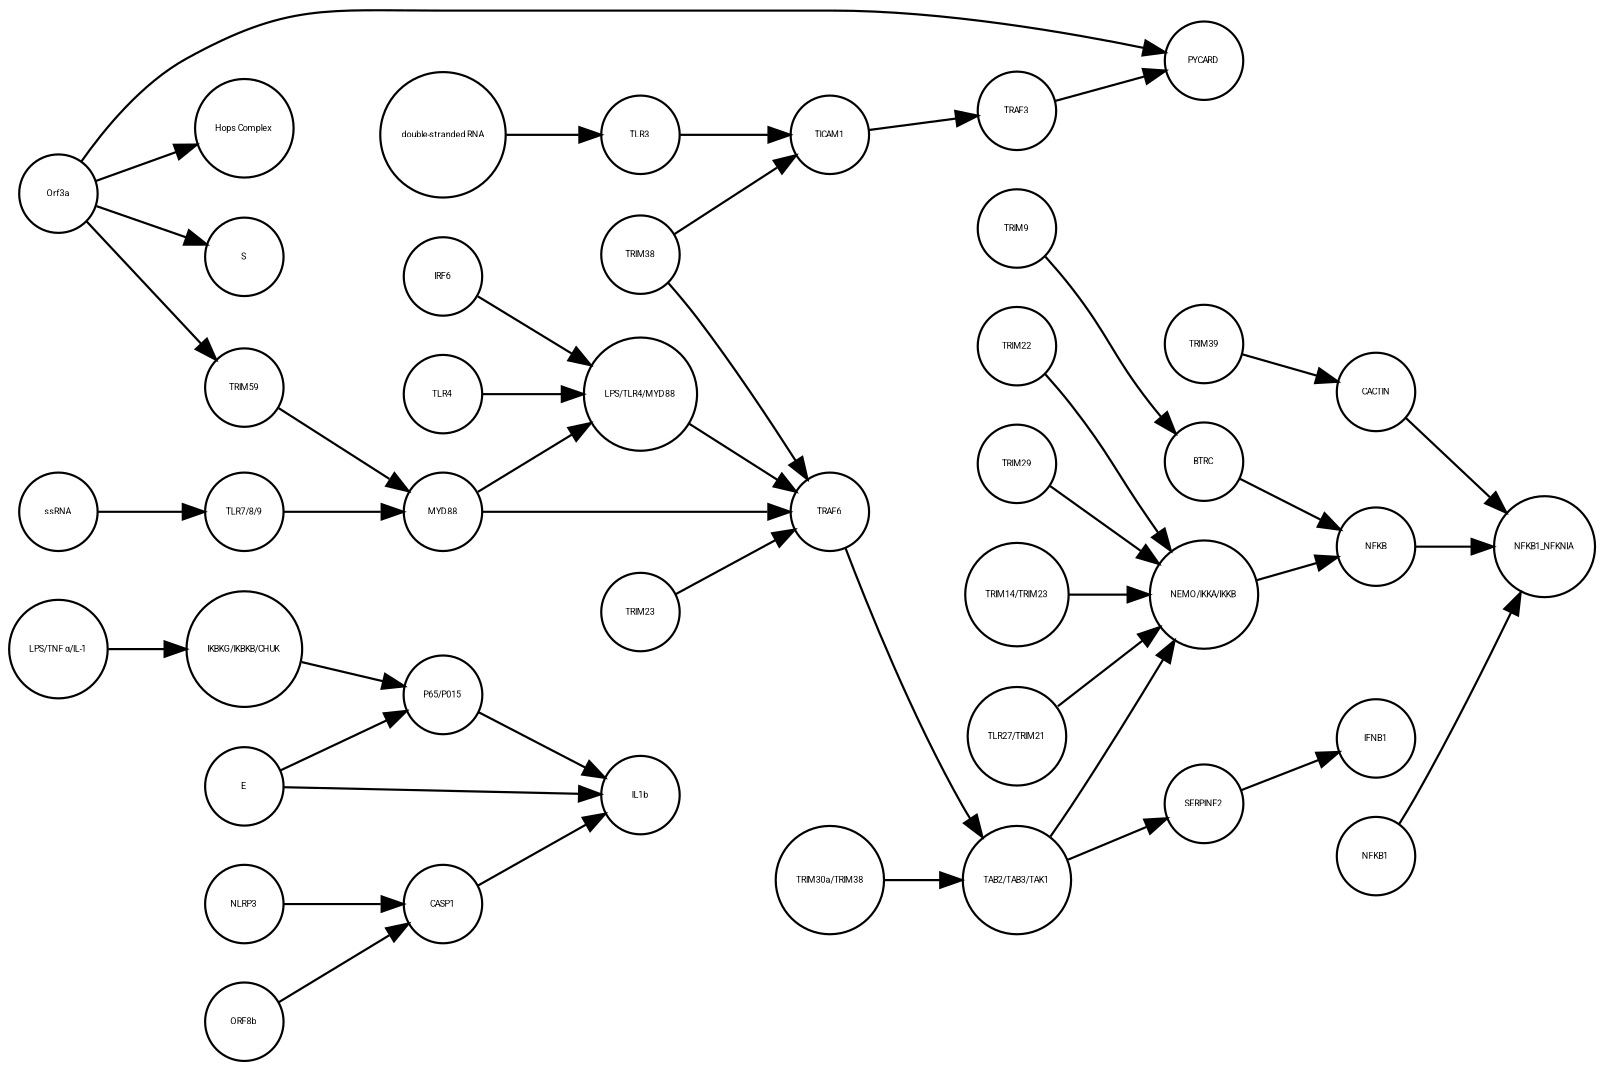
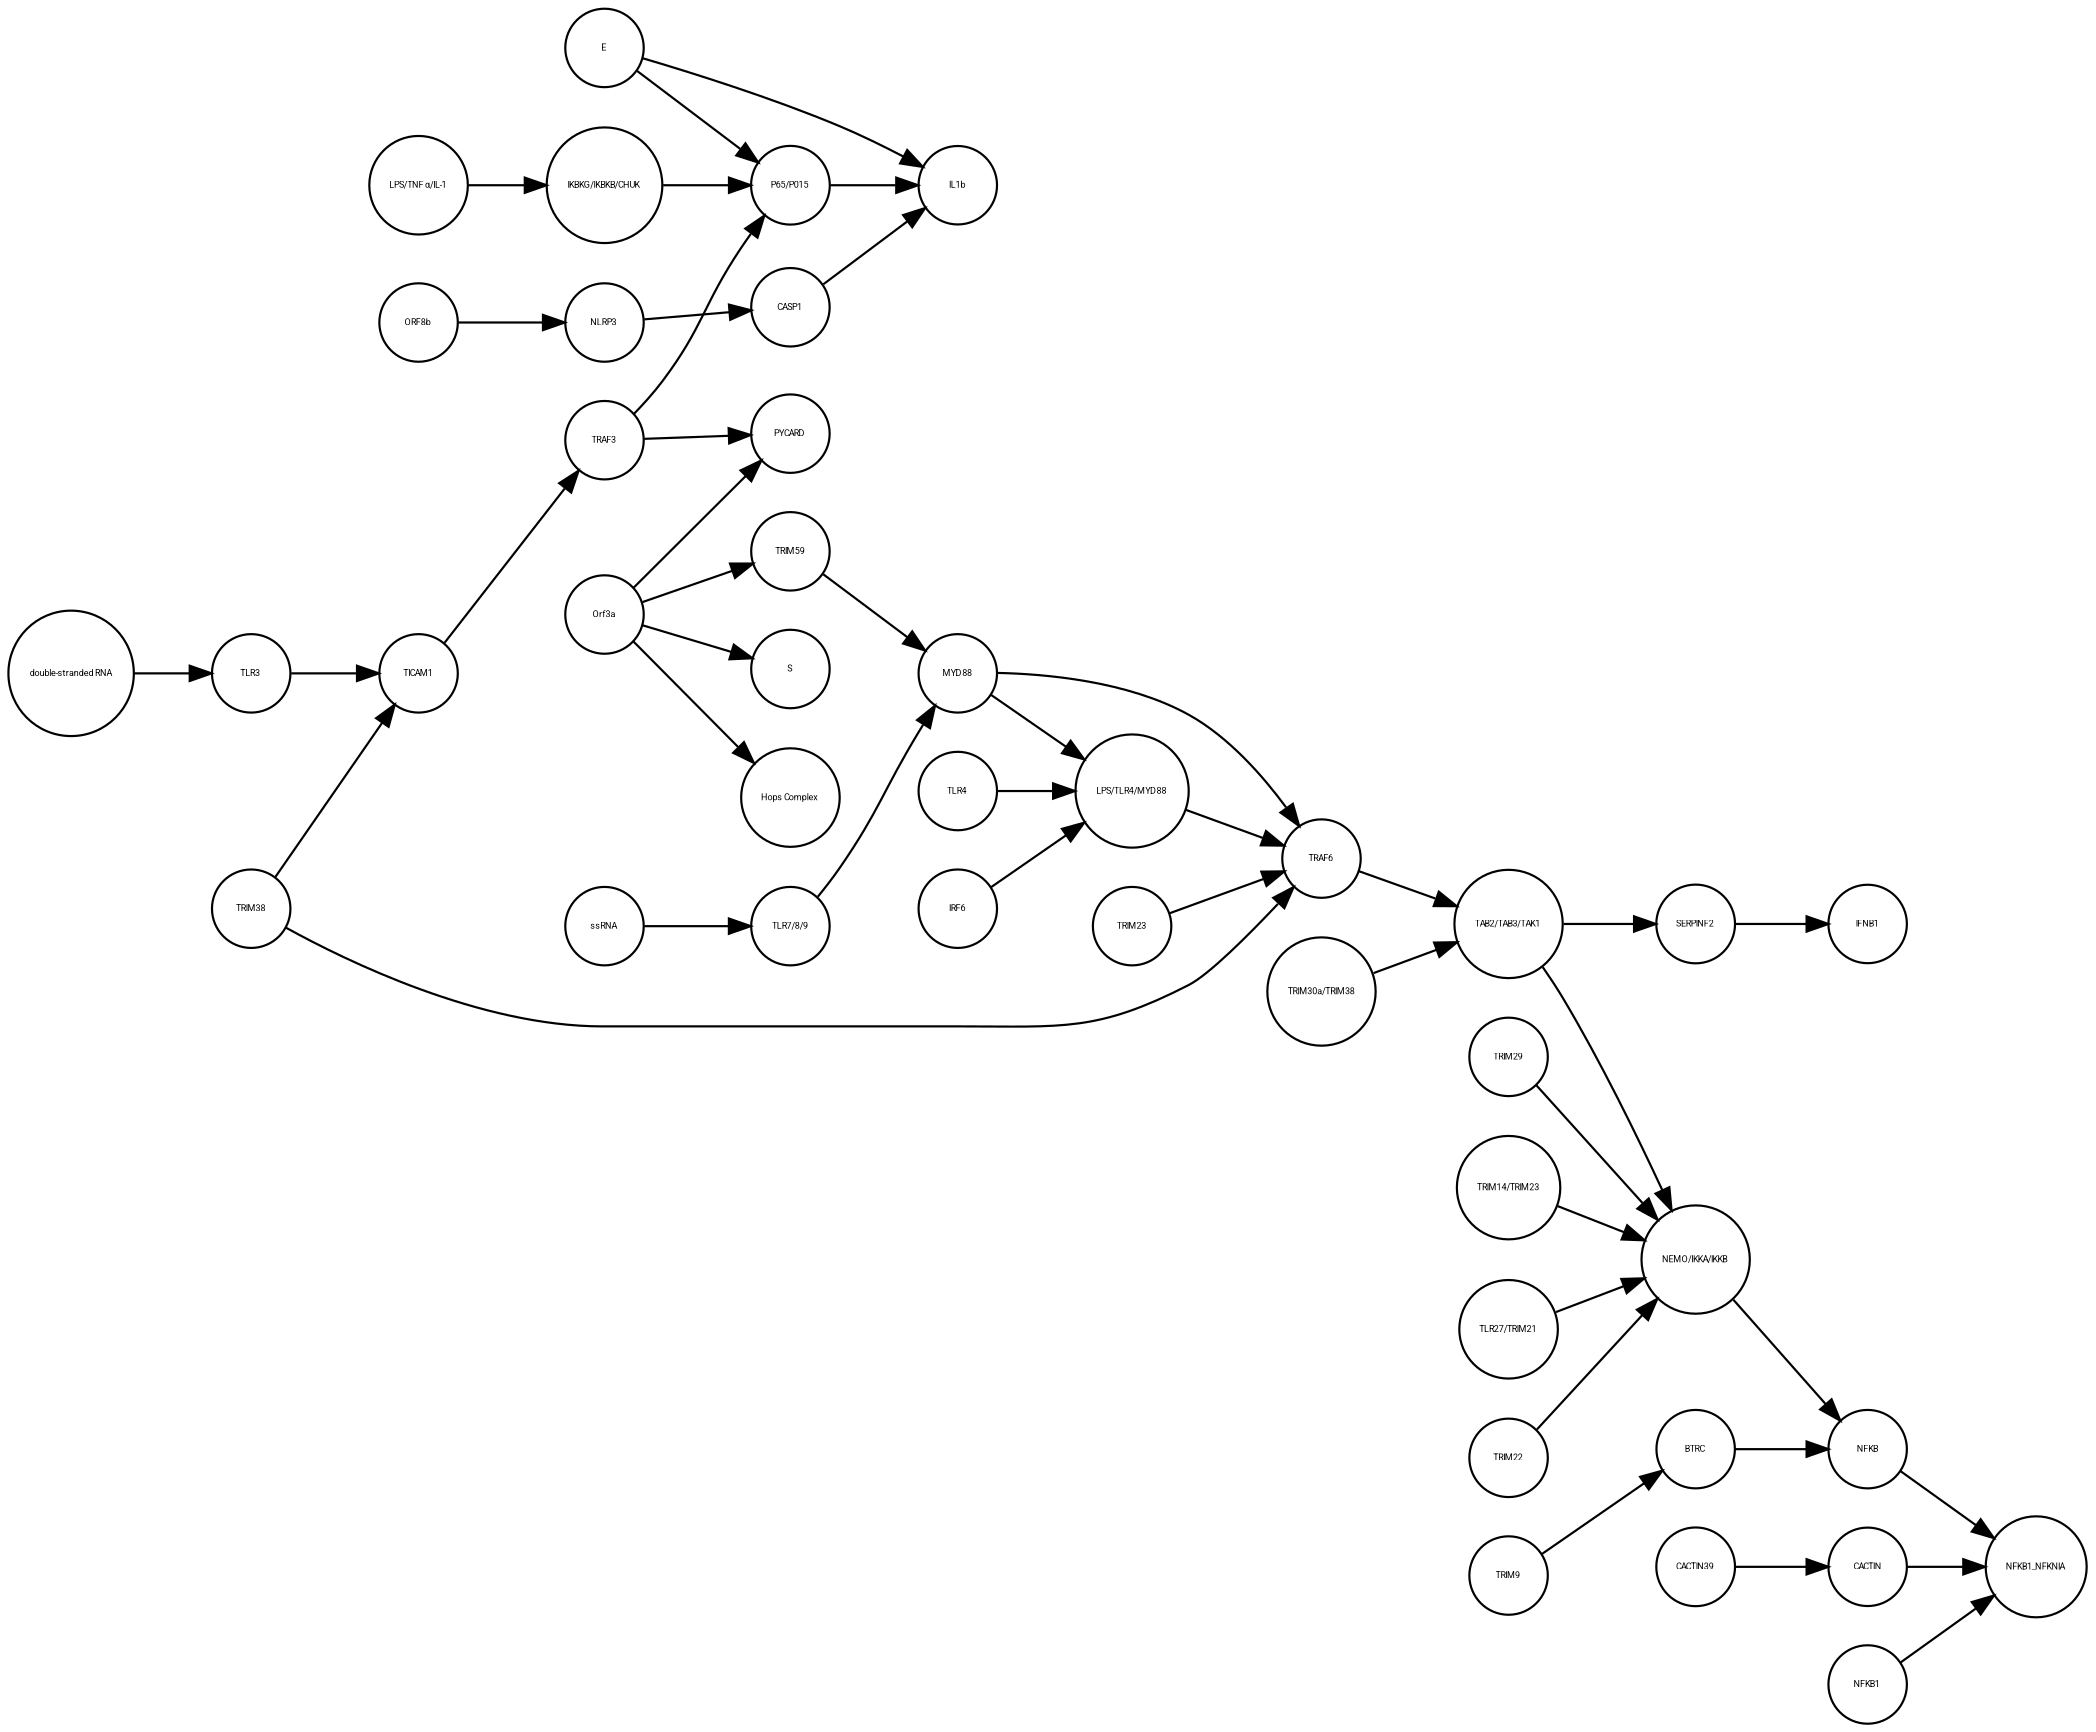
none -> (694, 332)
(1204, 344) -> (1696, 1567)
(334, 969) -> (501, 323)
